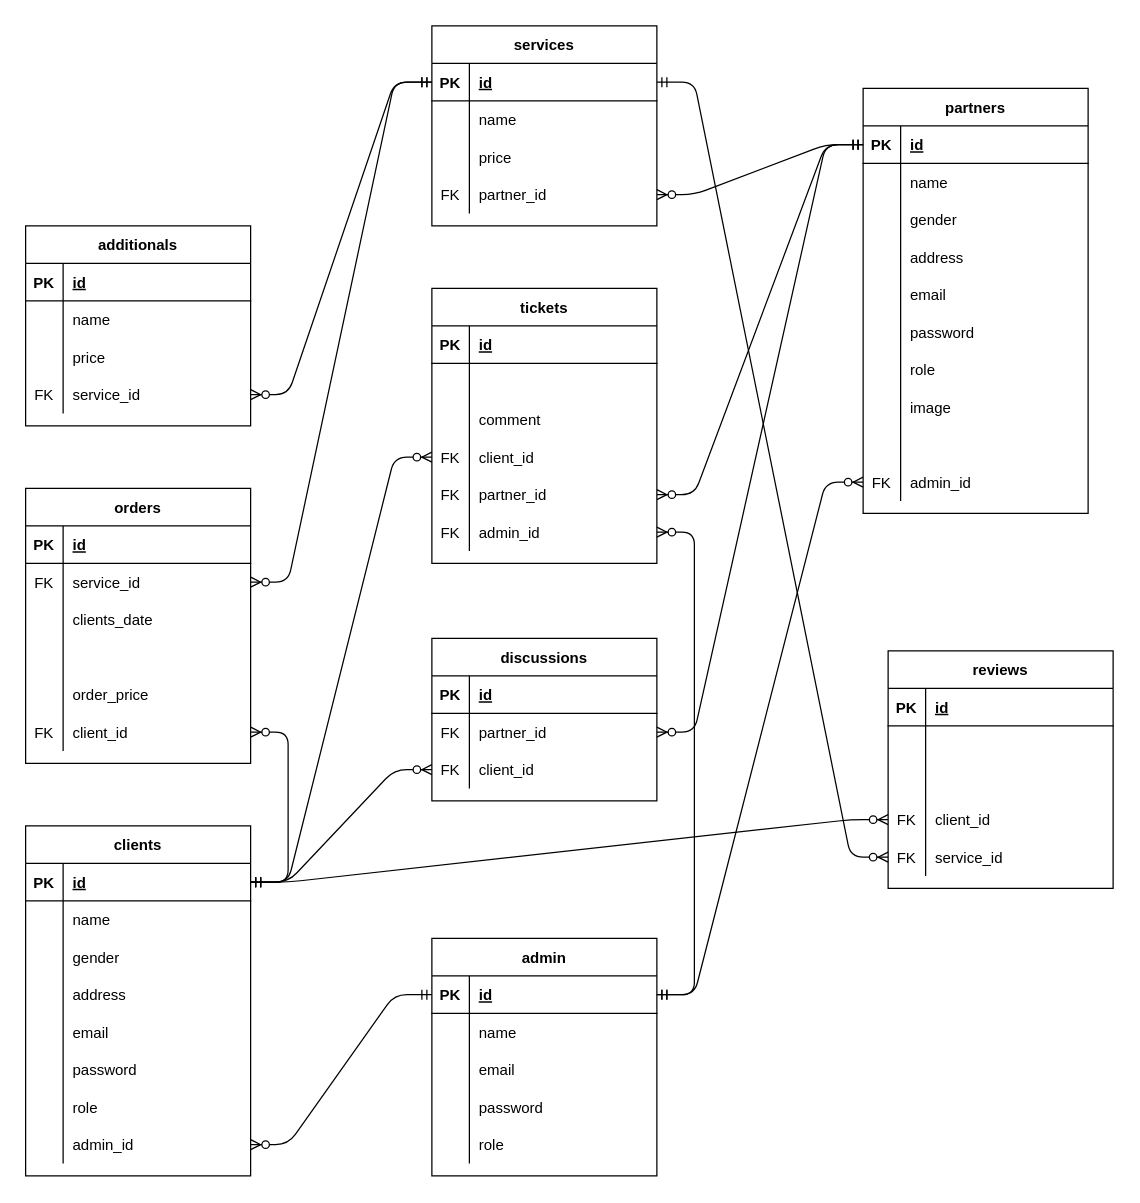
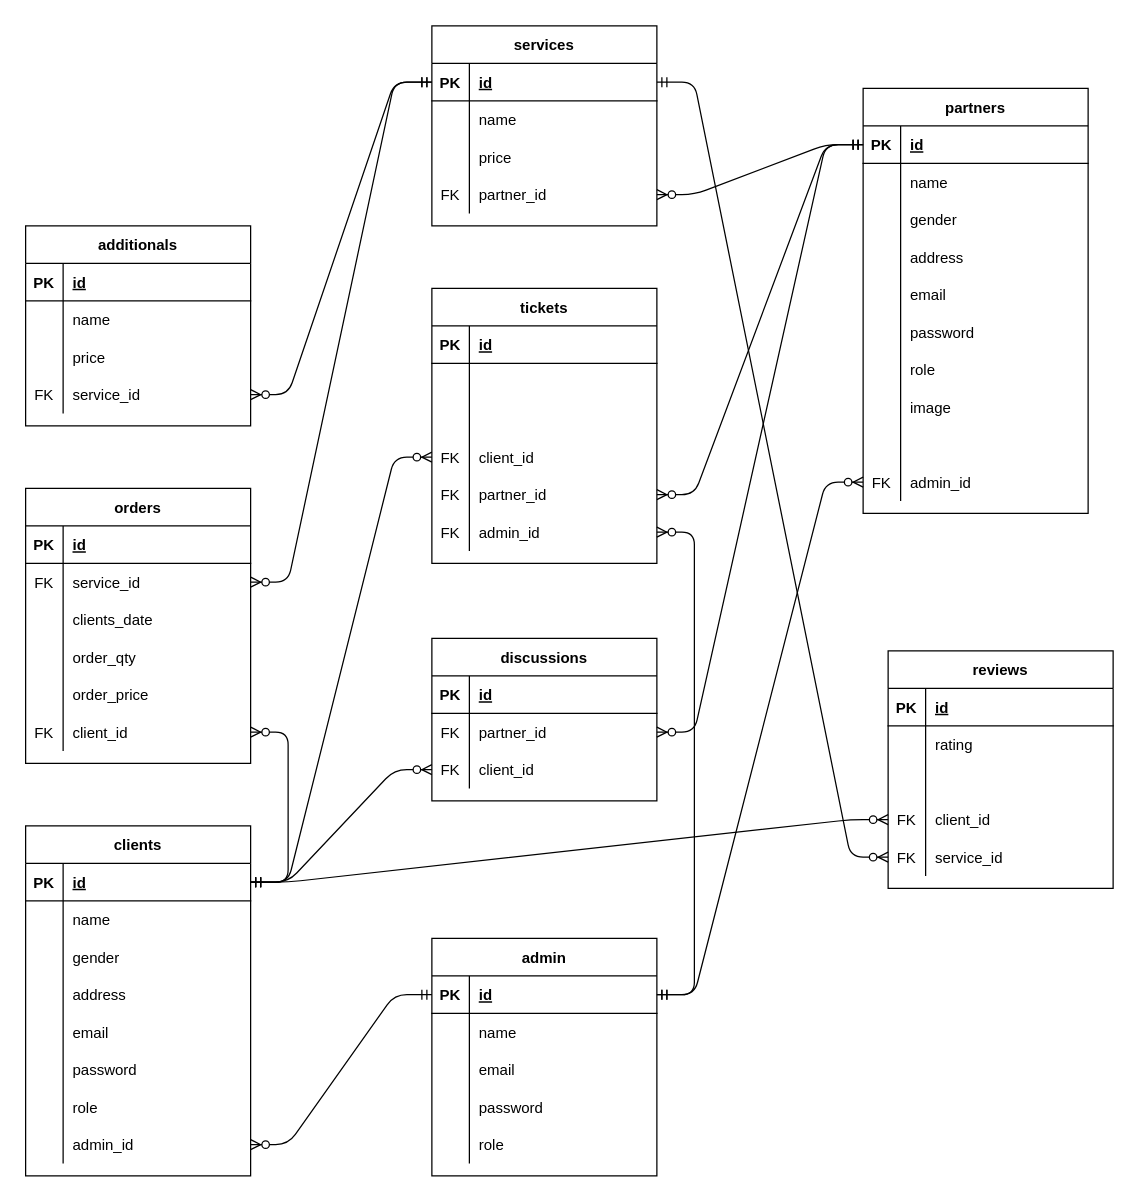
(563, 419) -> none
none -> (157, 657)
none -> (1019, 744)
